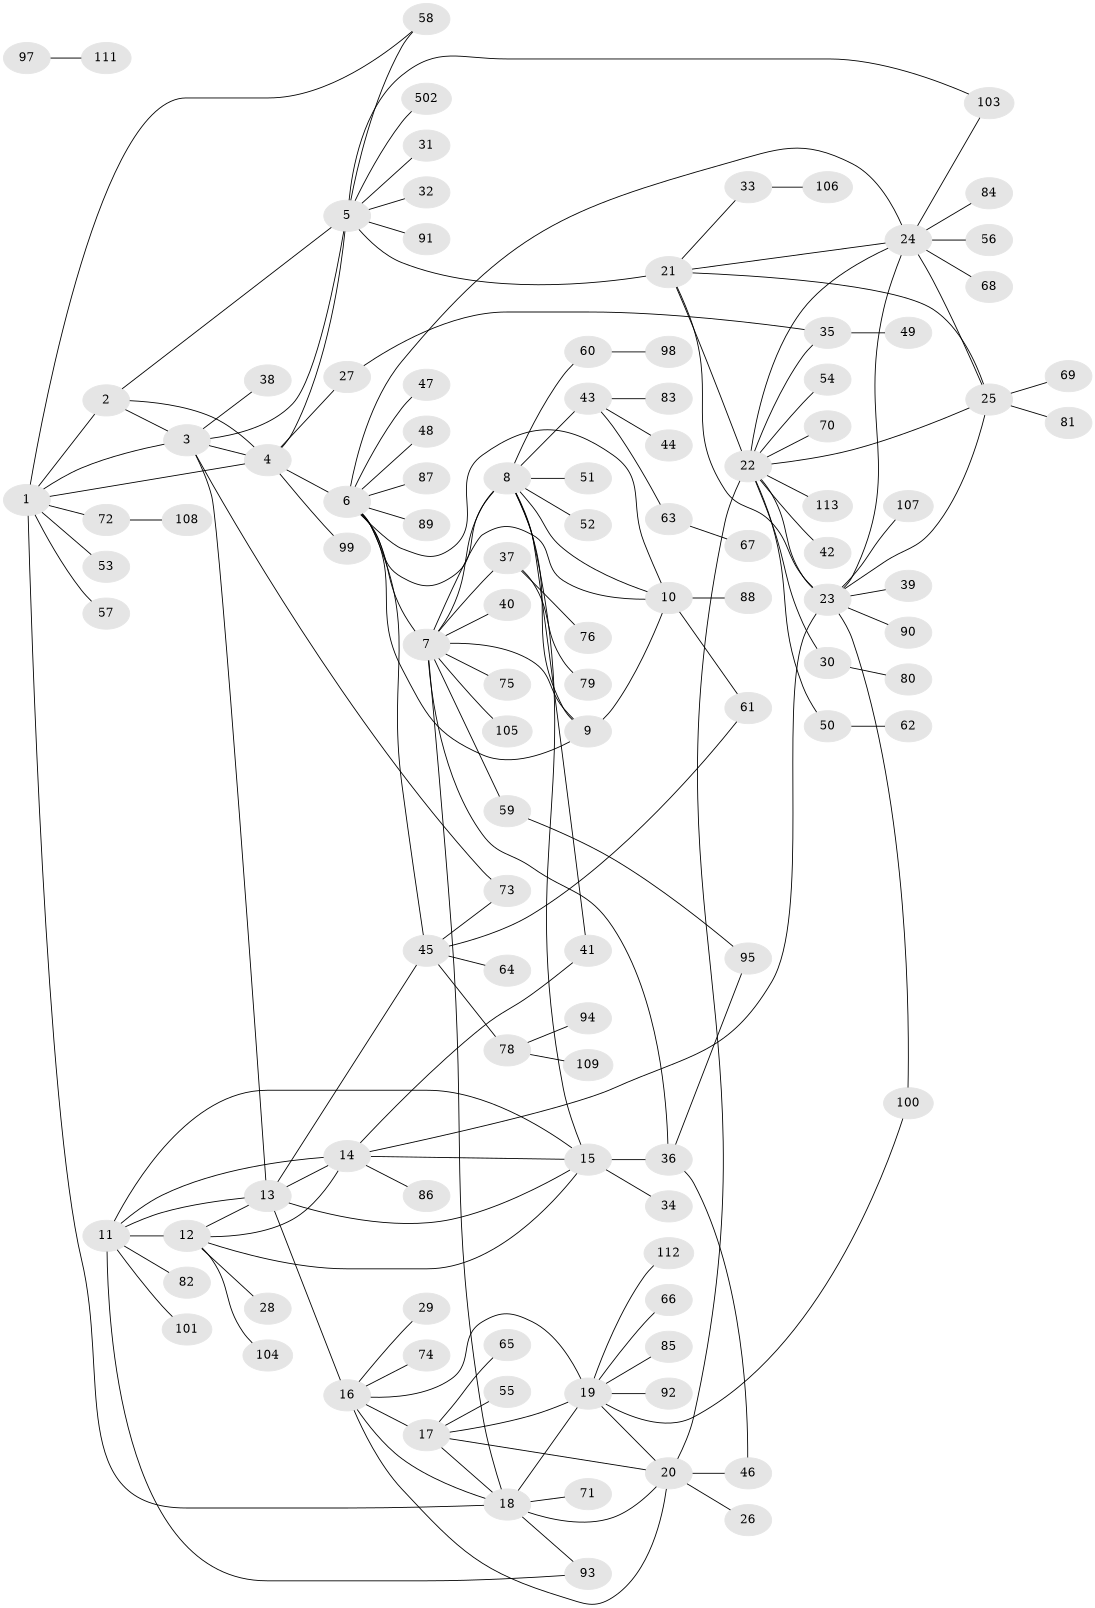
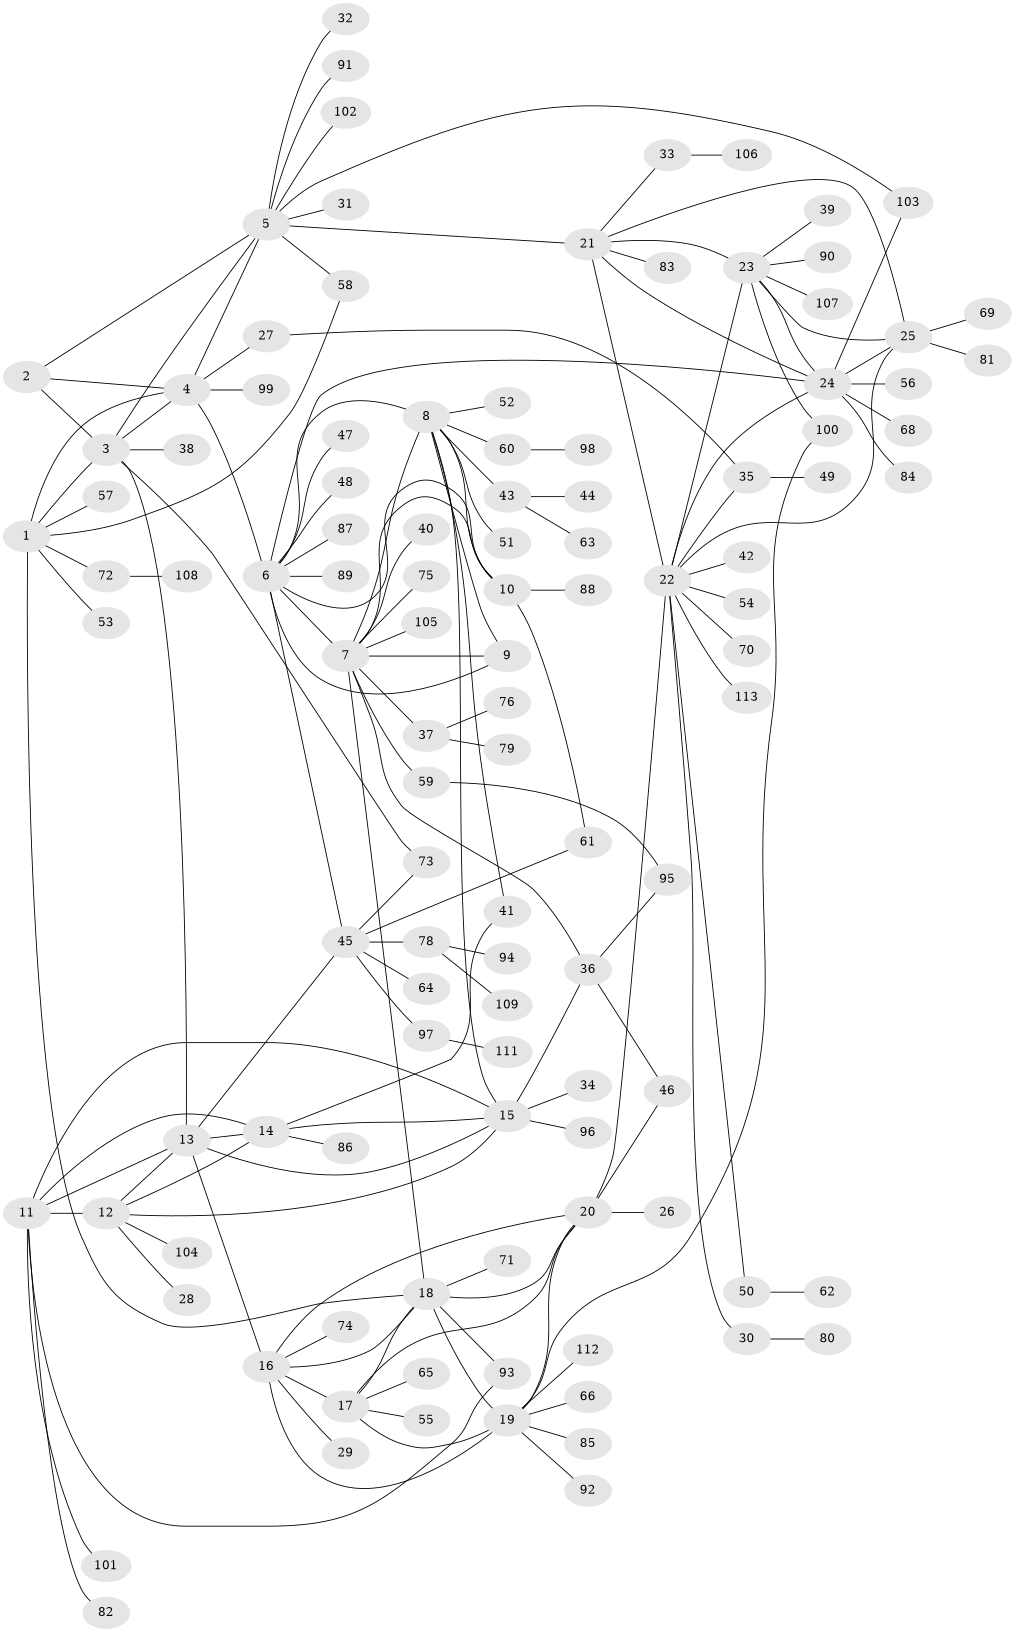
(427, 99) -> (346, 113)
(629, 399) -> (628, 256)
(67, 450) -> none
(748, 546) -> none
(637, 669) -> none
none -> (382, 989)
(751, 1012) -> none
none -> (588, 1133)
